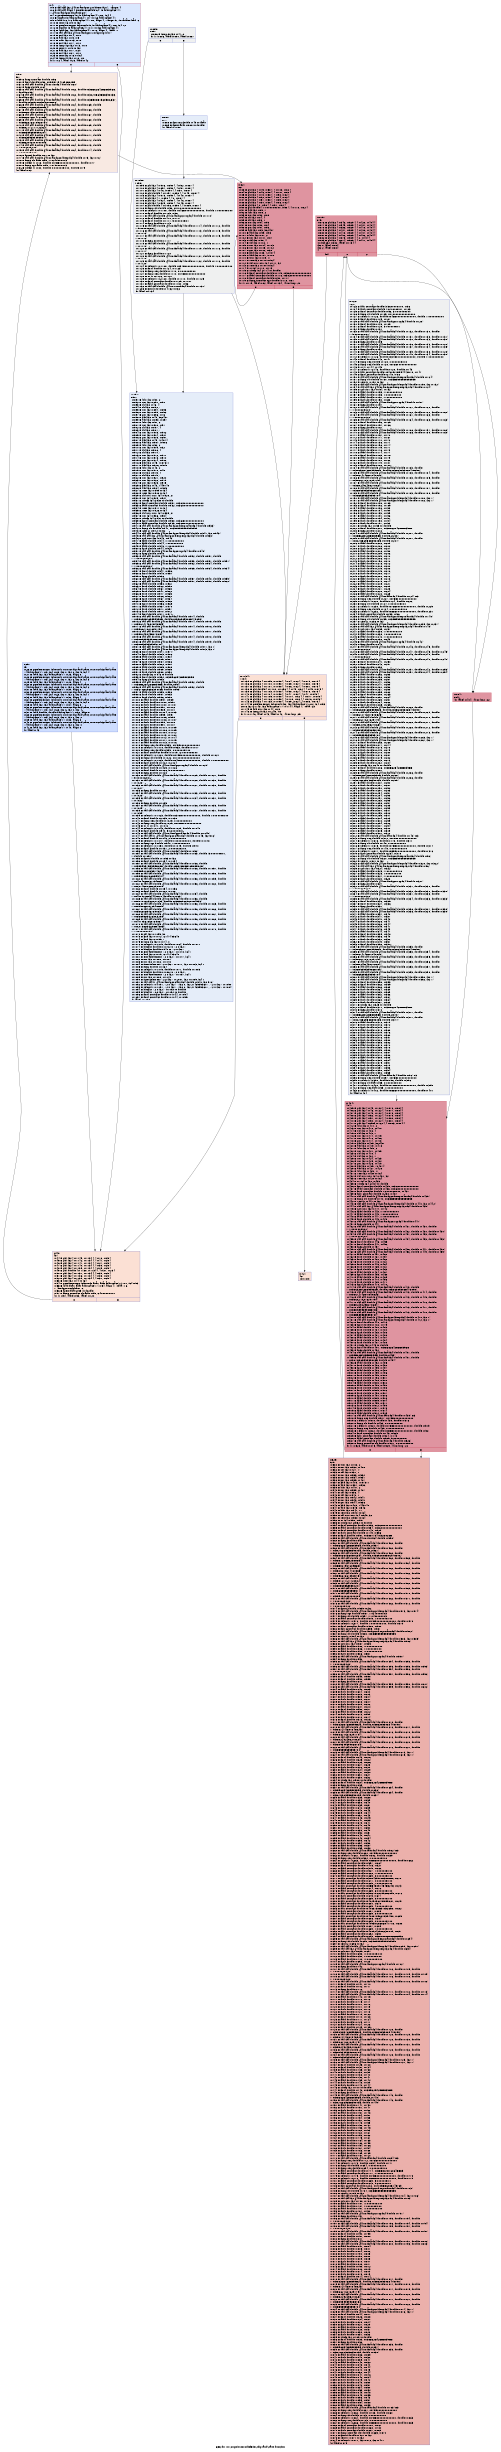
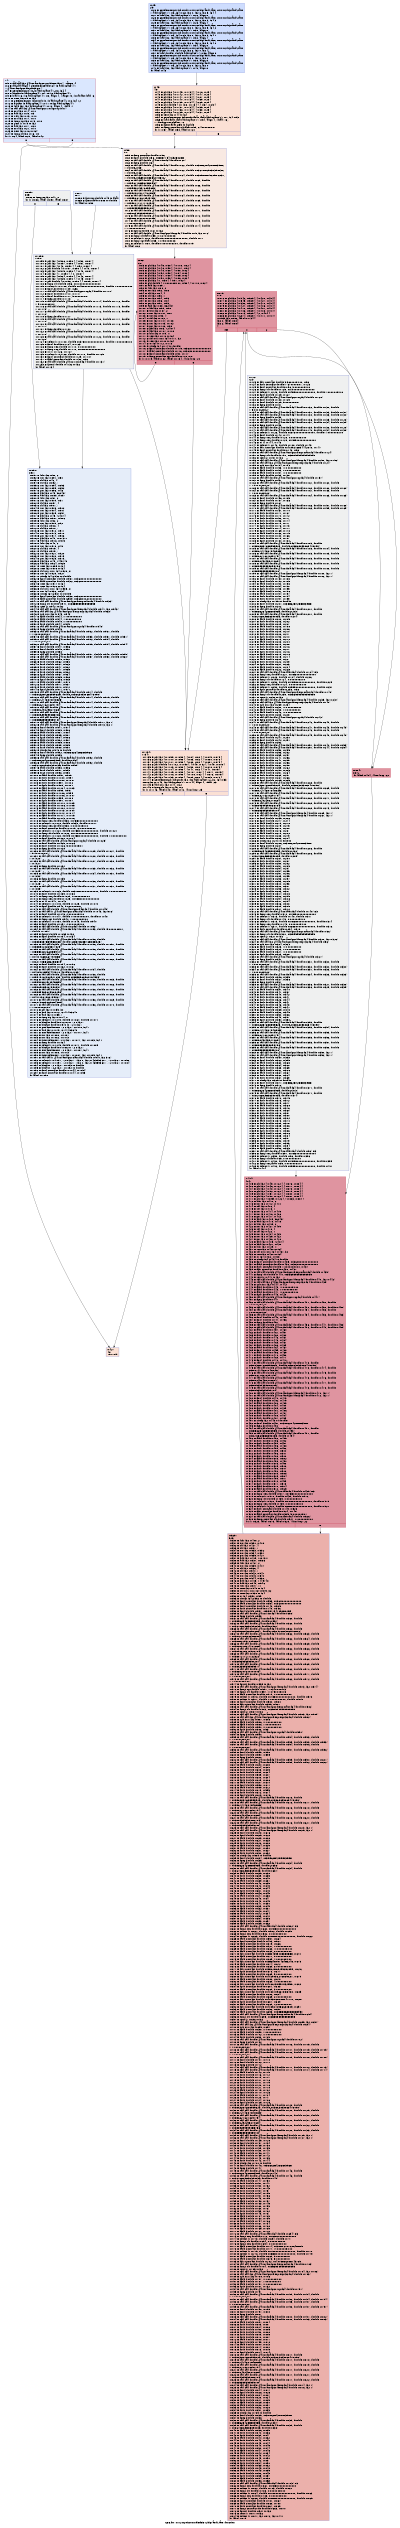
(184, 78) -> (71, 228)
(124, 658) -> (5, 730)
(235, 1002) -> none
